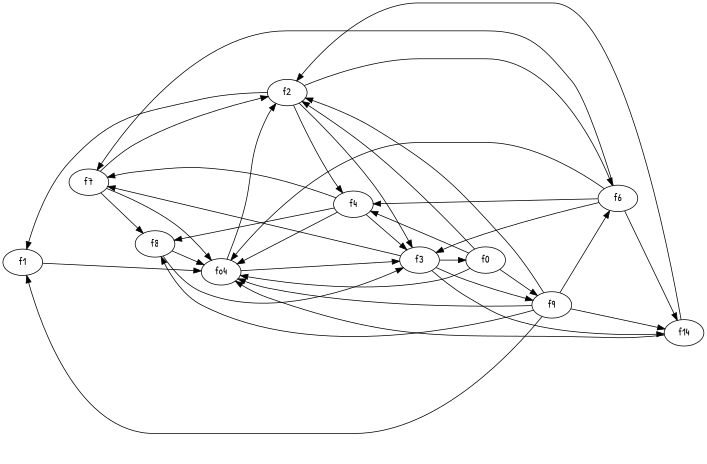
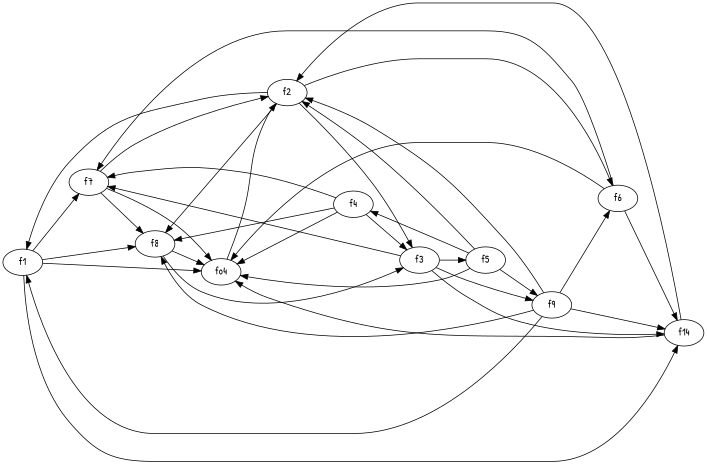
(314, 147) -> (226, 162)
(489, 201) -> none
(520, 223) -> none
none -> (54, 225)
none -> (85, 254)
(486, 260) -> (486, 260)
(317, 266) -> none
(388, 303) -> none
none -> (312, 461)
